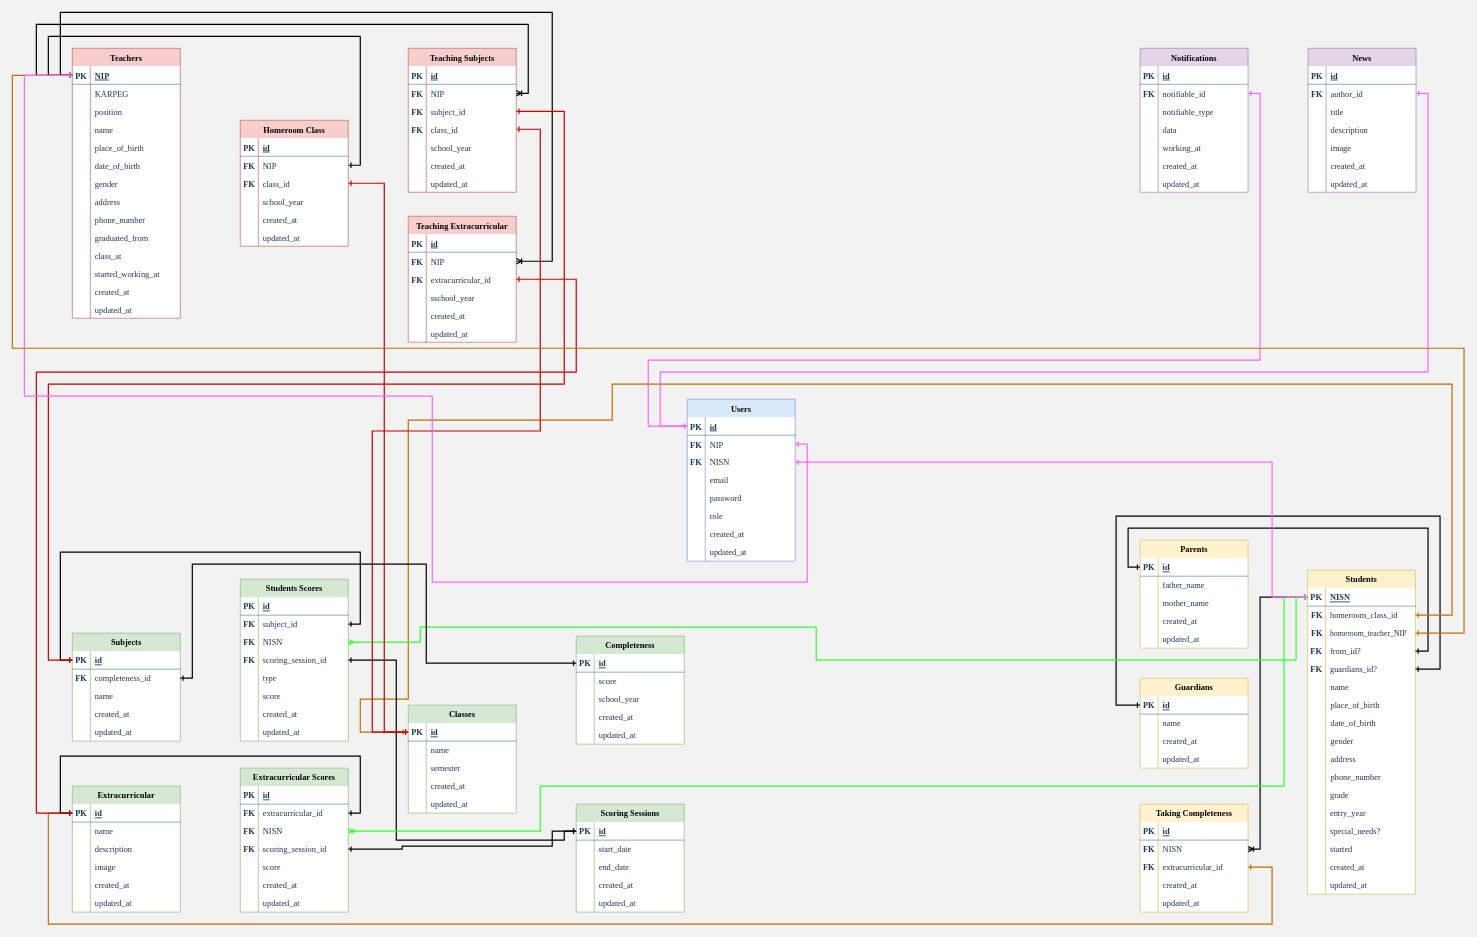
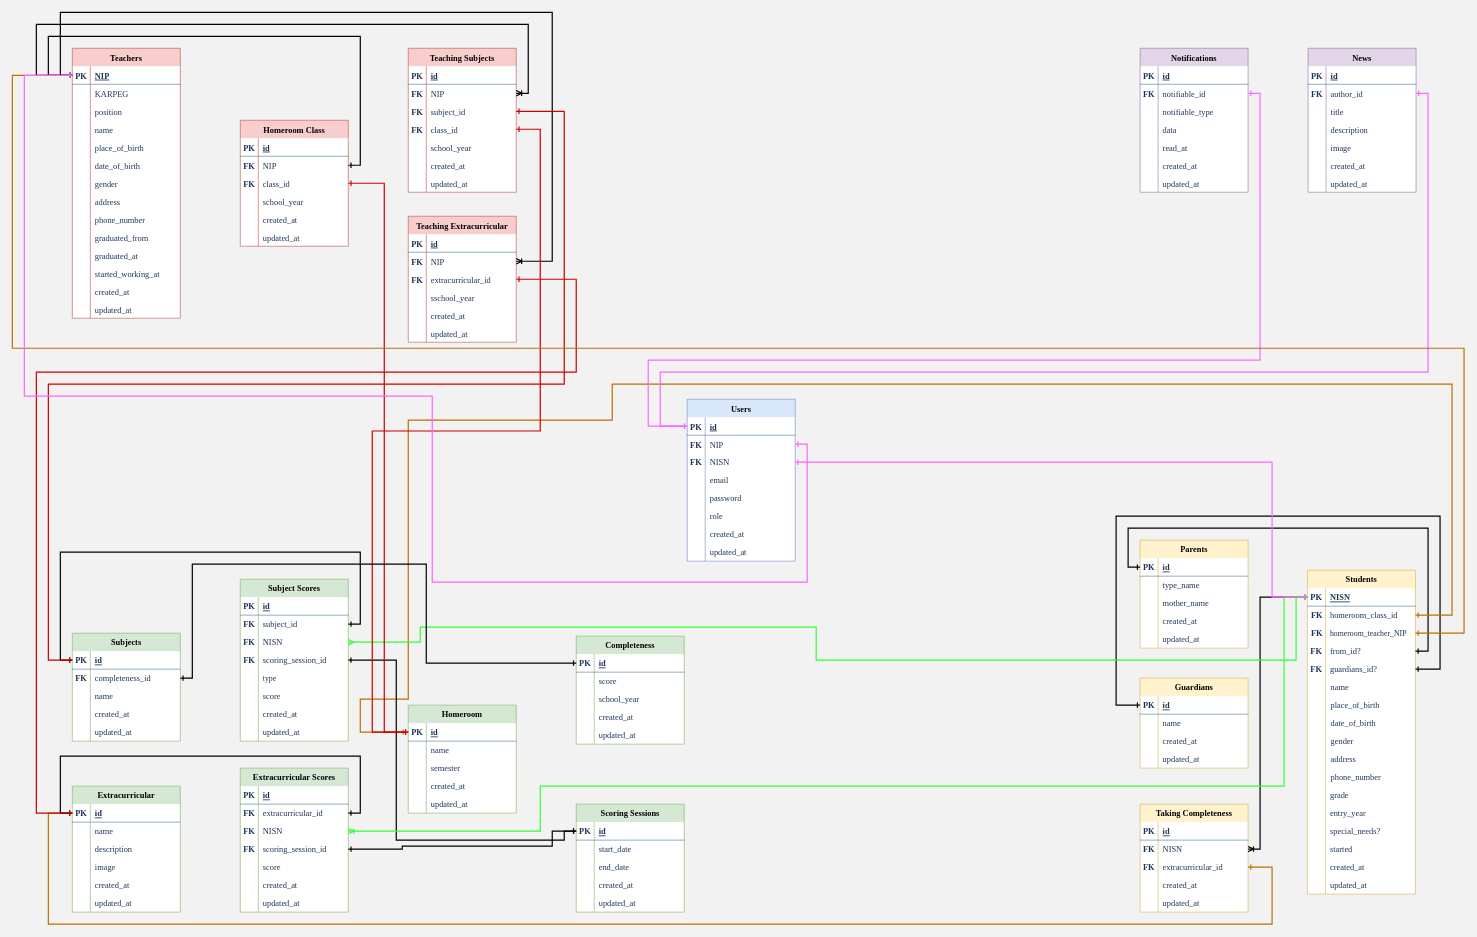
(1185, 148) -> (1179, 148)
(113, 256) -> (123, 256)
(1189, 586) -> (1184, 586)
(294, 589) -> (294, 589)
(462, 715) -> (462, 715)
